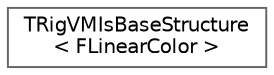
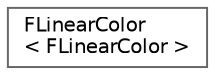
(137, 37) -> (107, 37)
